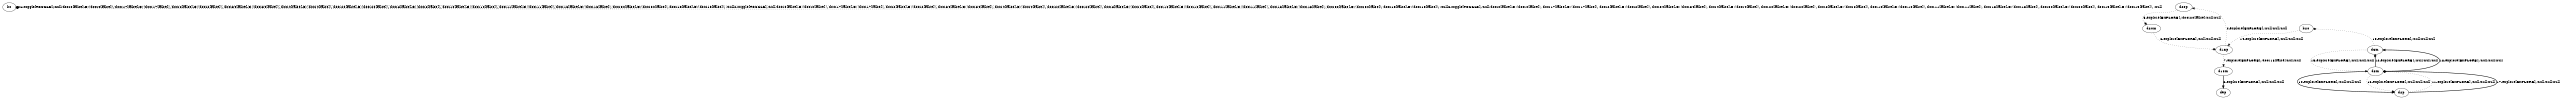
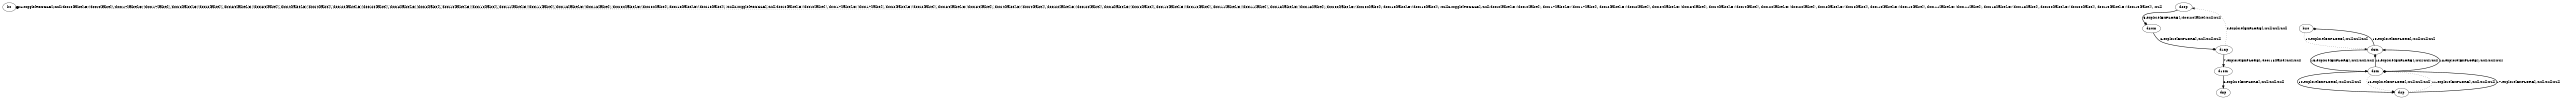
(2157, 13) -> (2157, 13)
(2348, 31) -> (2348, 31)
(2263, 34) -> (2331, 46)
(2181, 46) -> (2181, 46)
(2224, 59) -> (2224, 59)
(2311, 60) -> (2311, 60)
(2223, 93) -> (2223, 93)
